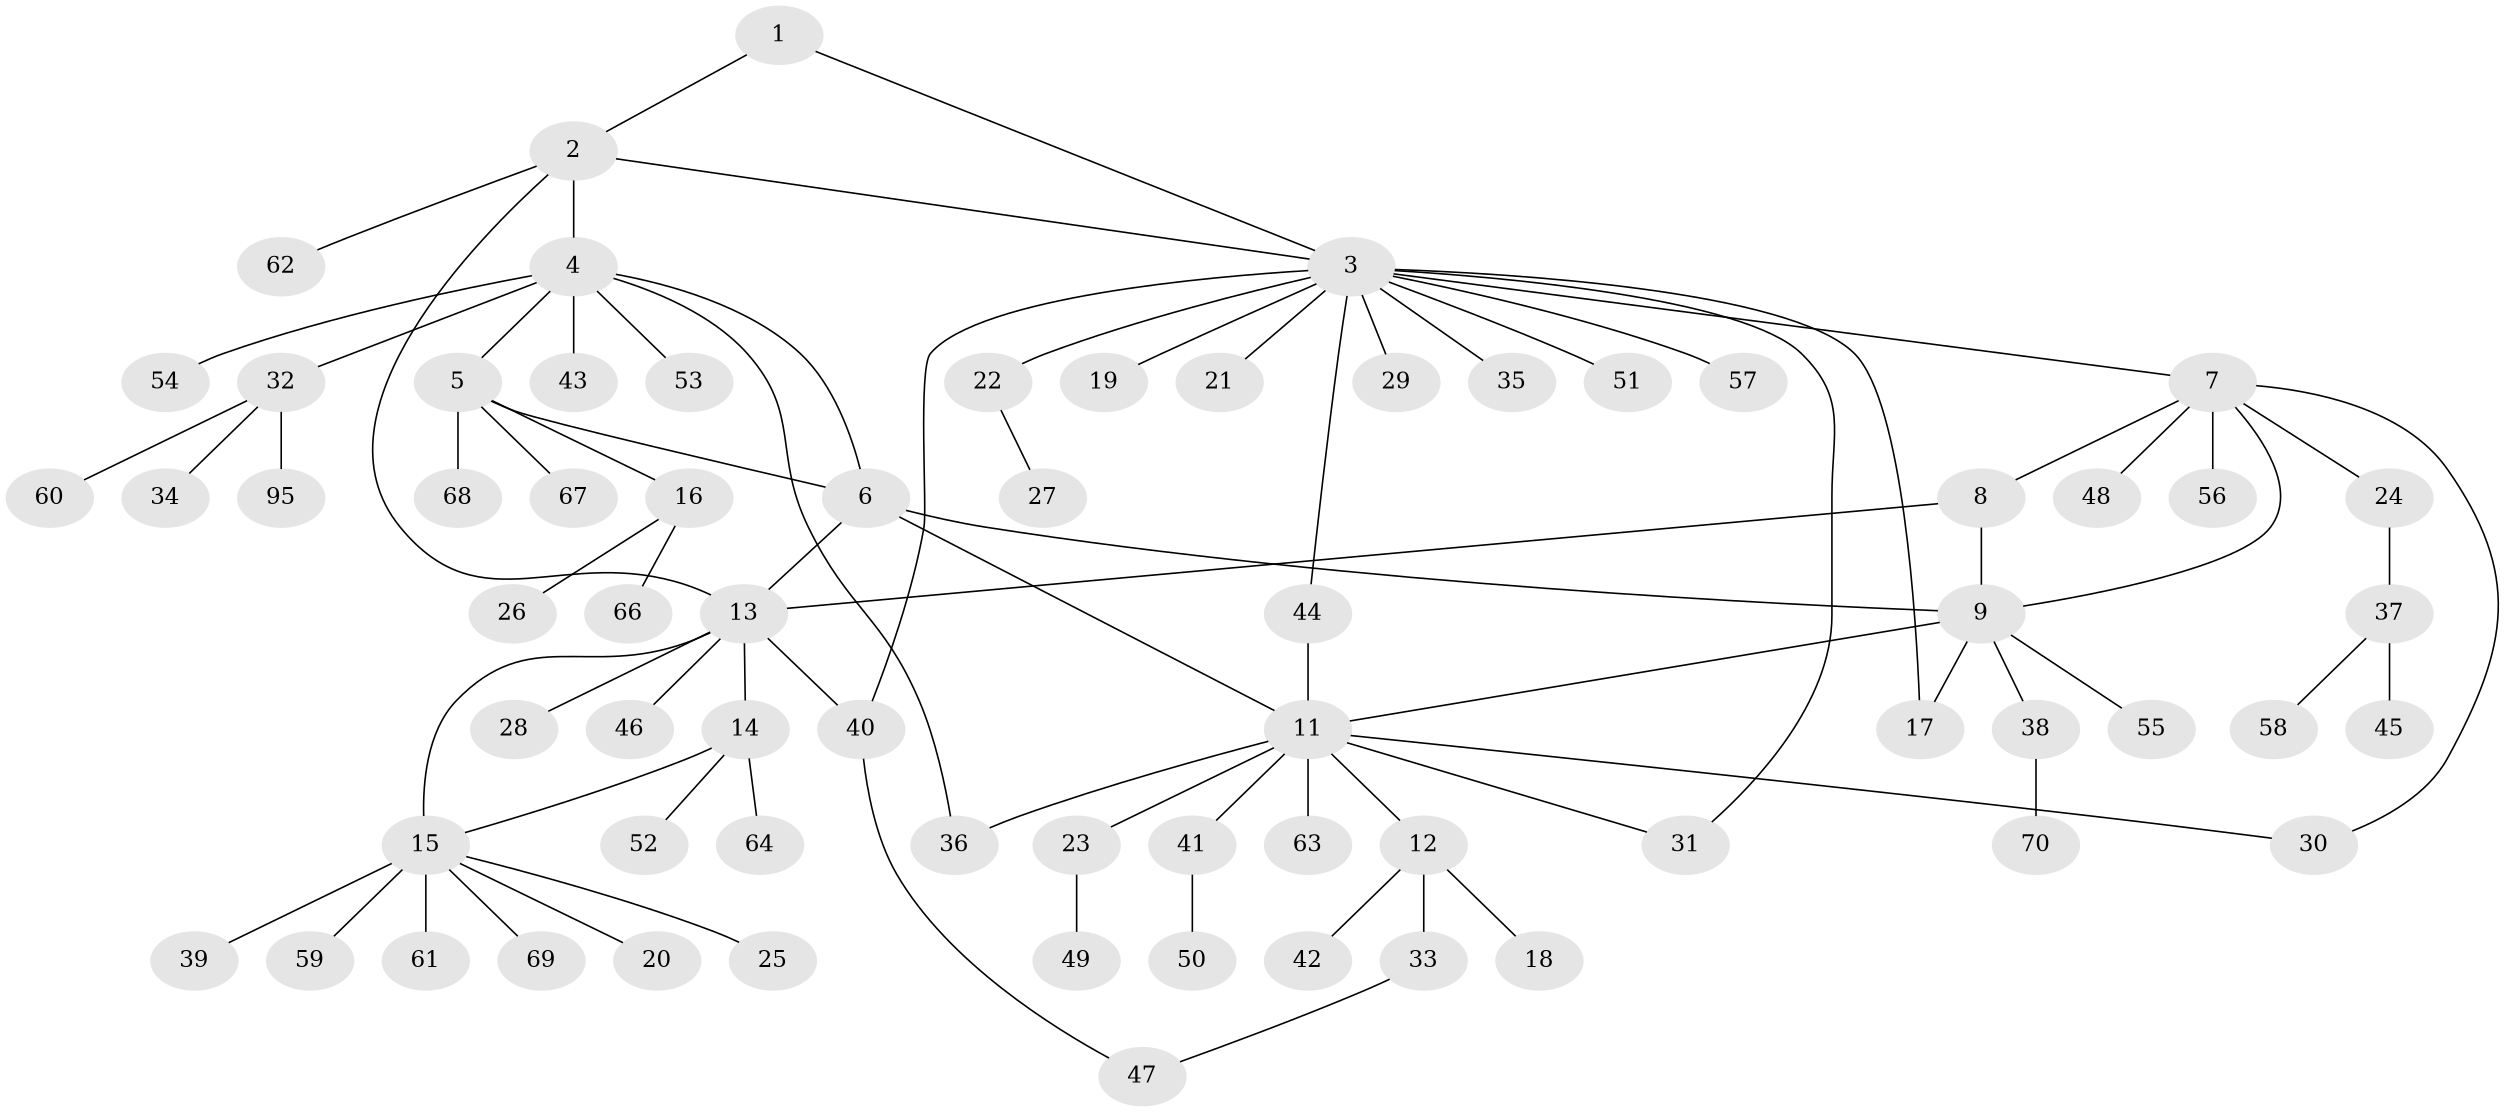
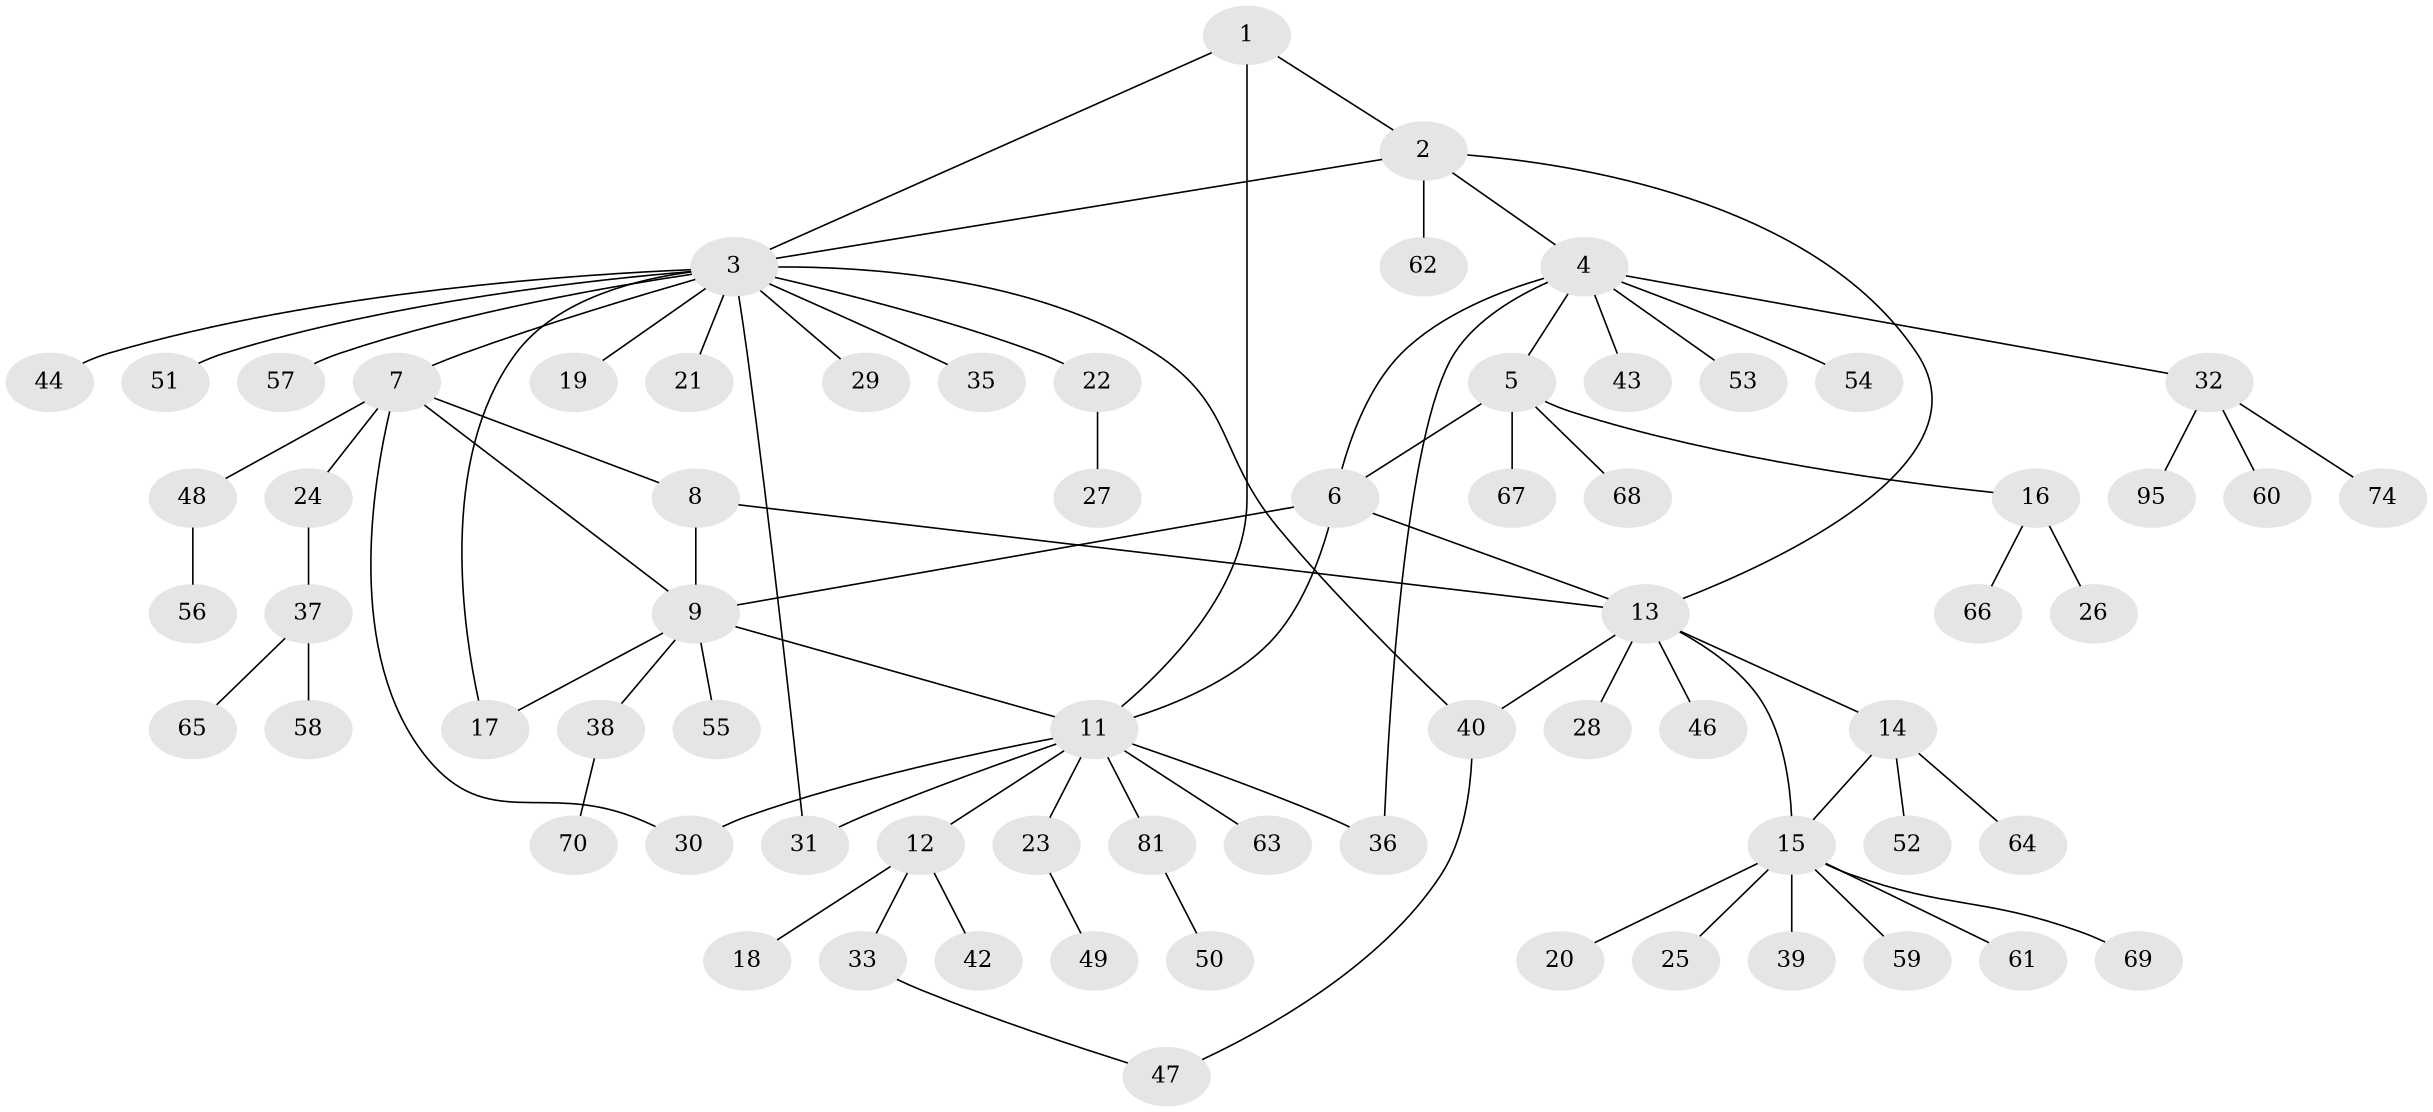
(2213, 440) -> (193, 556)
(166, 498) -> (2383, 498)
(1308, 672) -> (1247, 407)
(2390, 730) -> (193, 730)
(1192, 845) -> (1152, 845)
